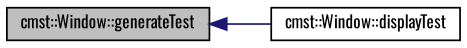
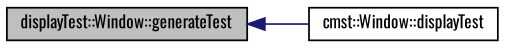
(108, 24) -> (127, 24)
